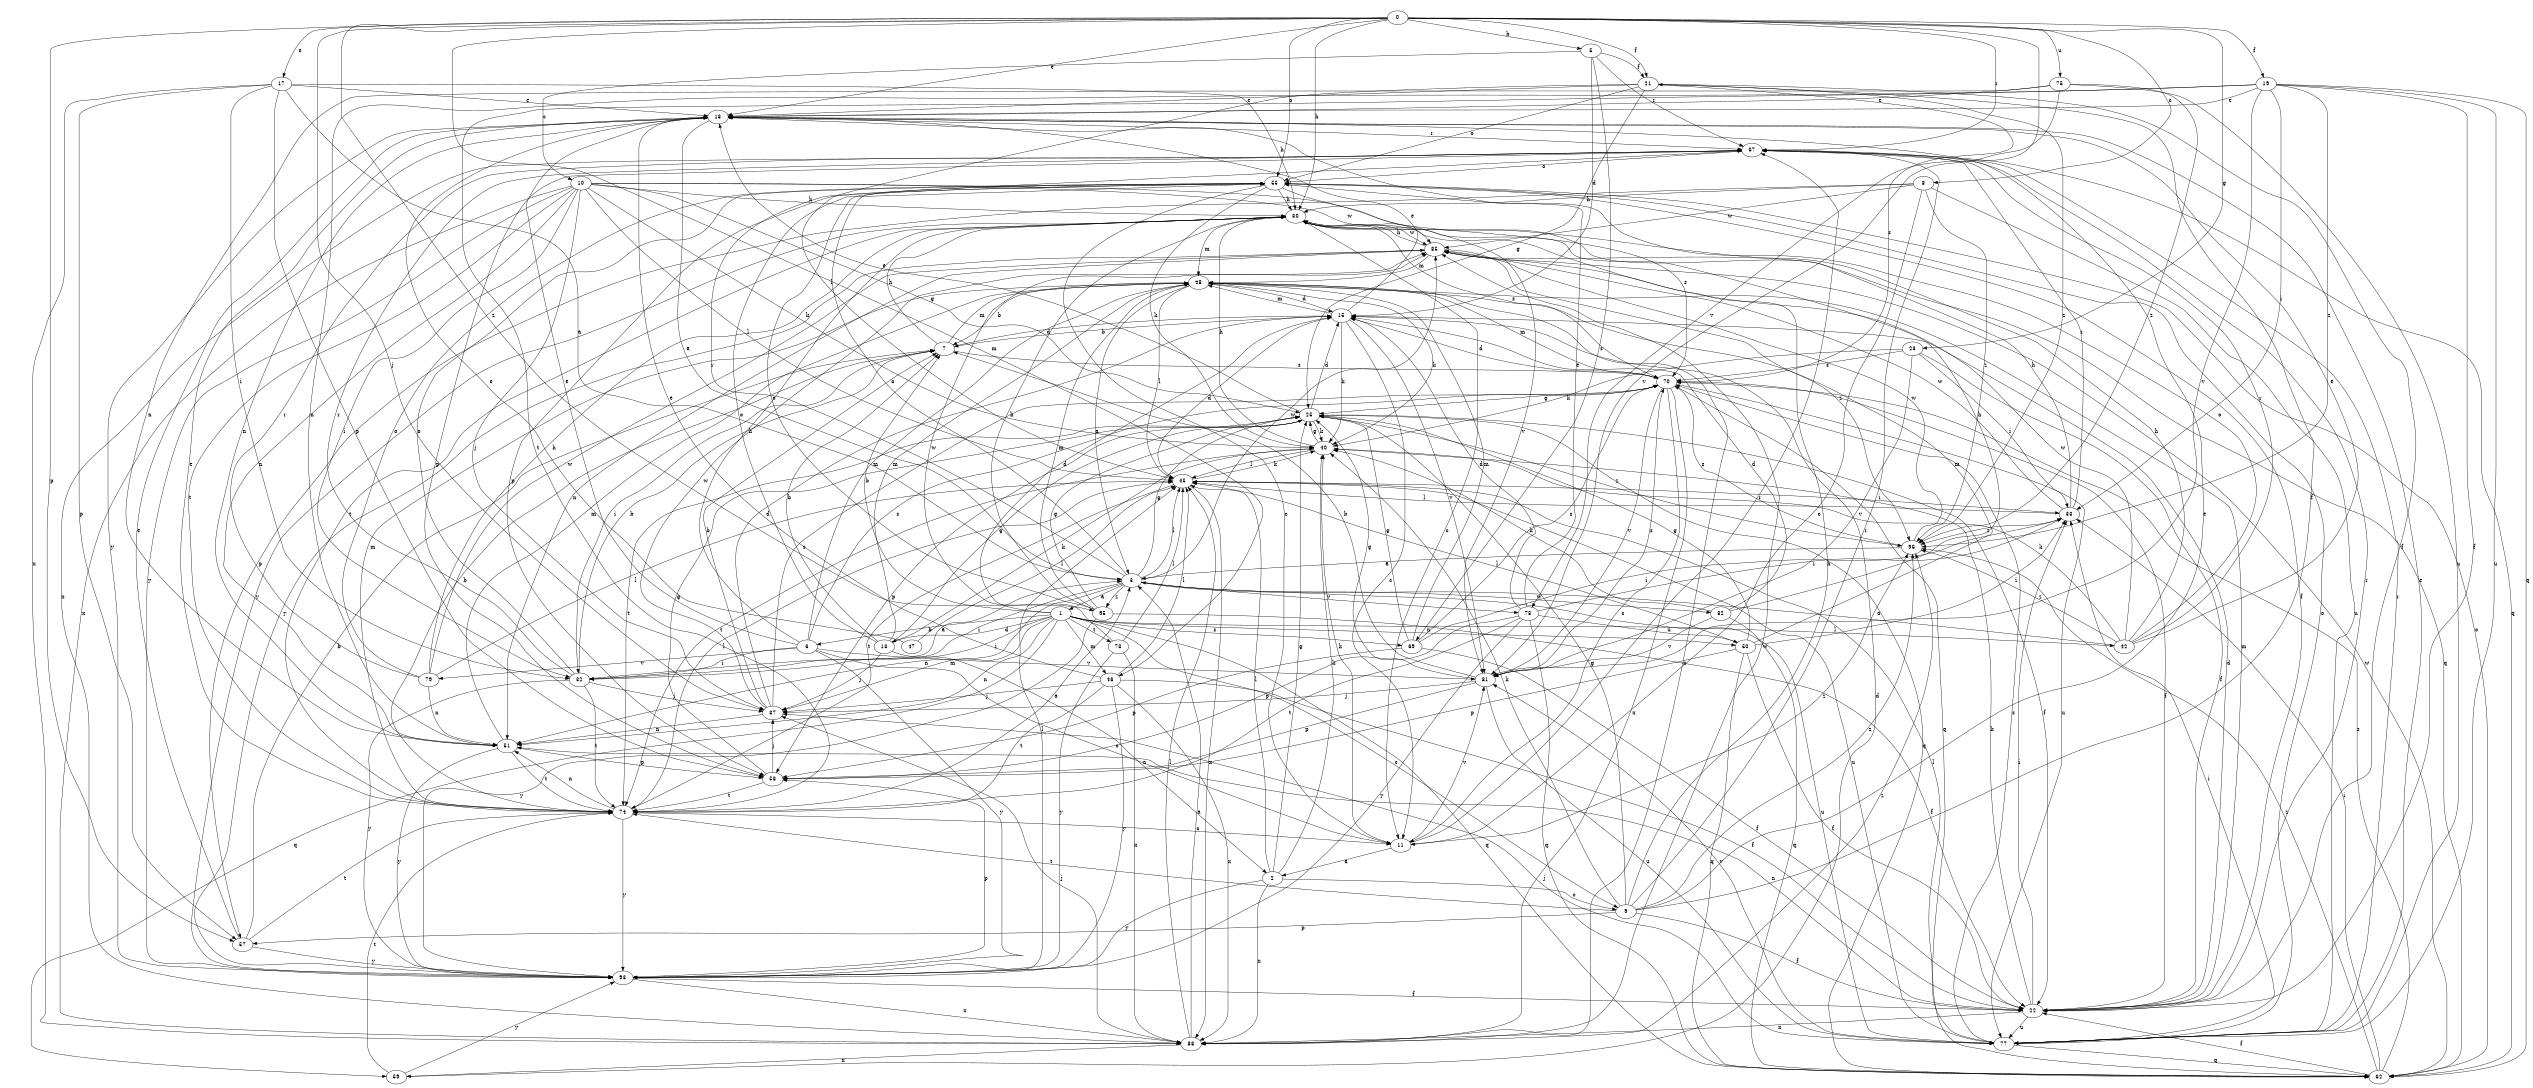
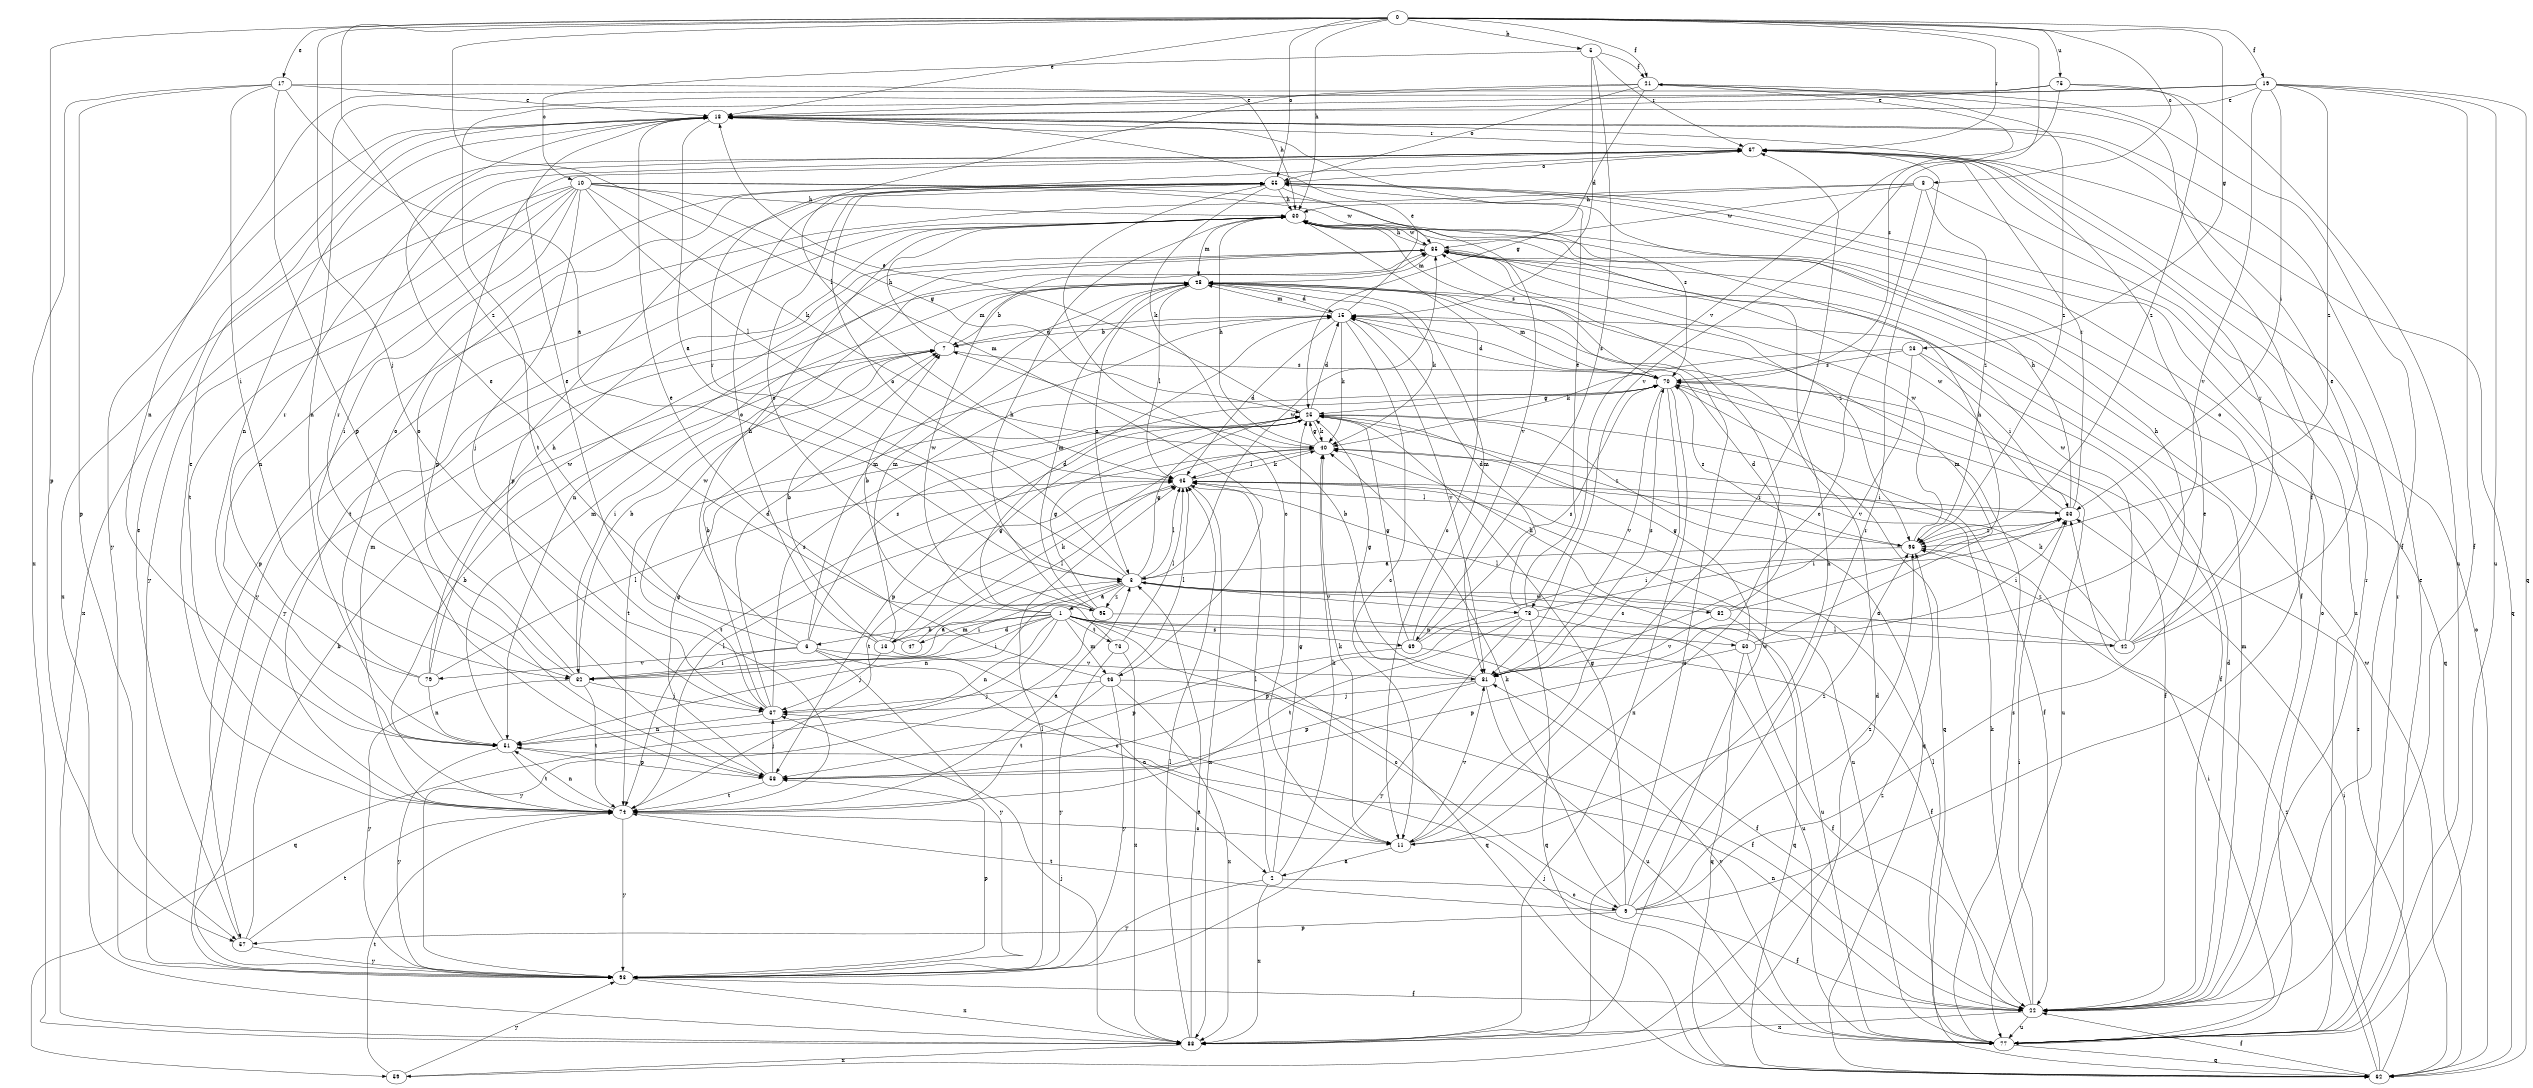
(1217, 389) -> (1260, 387)
(1641, 630) -> (1790, 801)
(932, 665) -> (976, 624)
